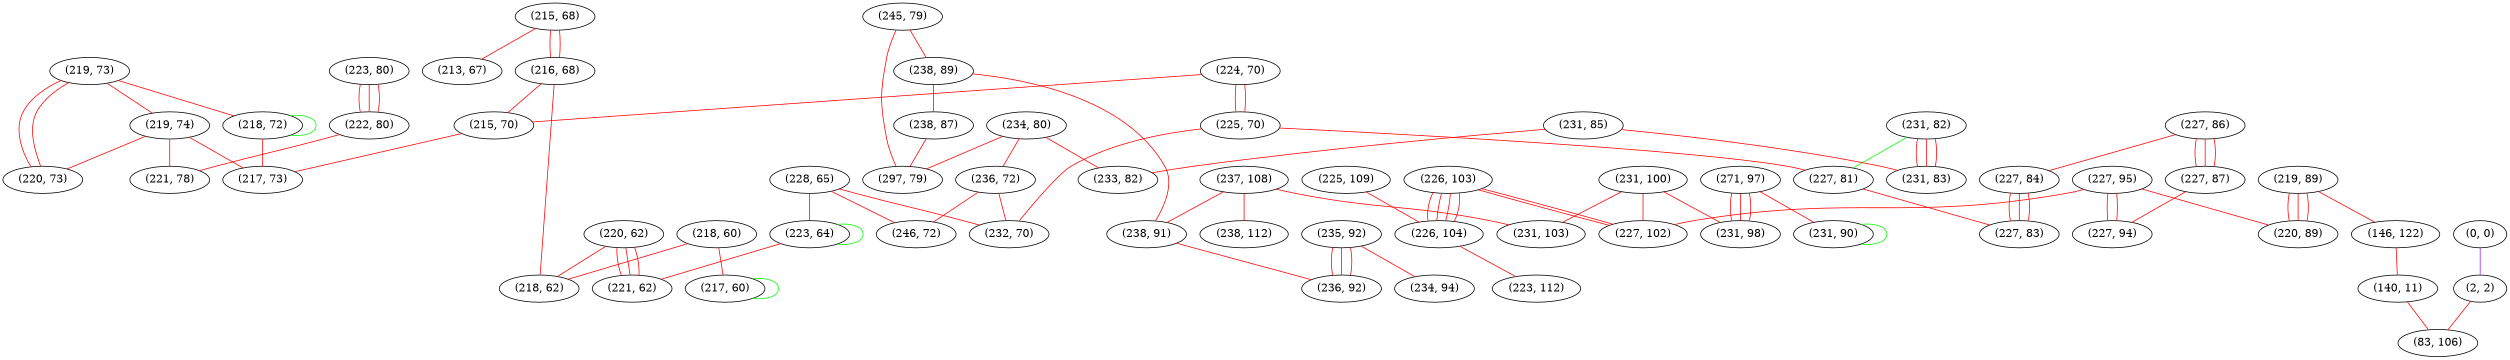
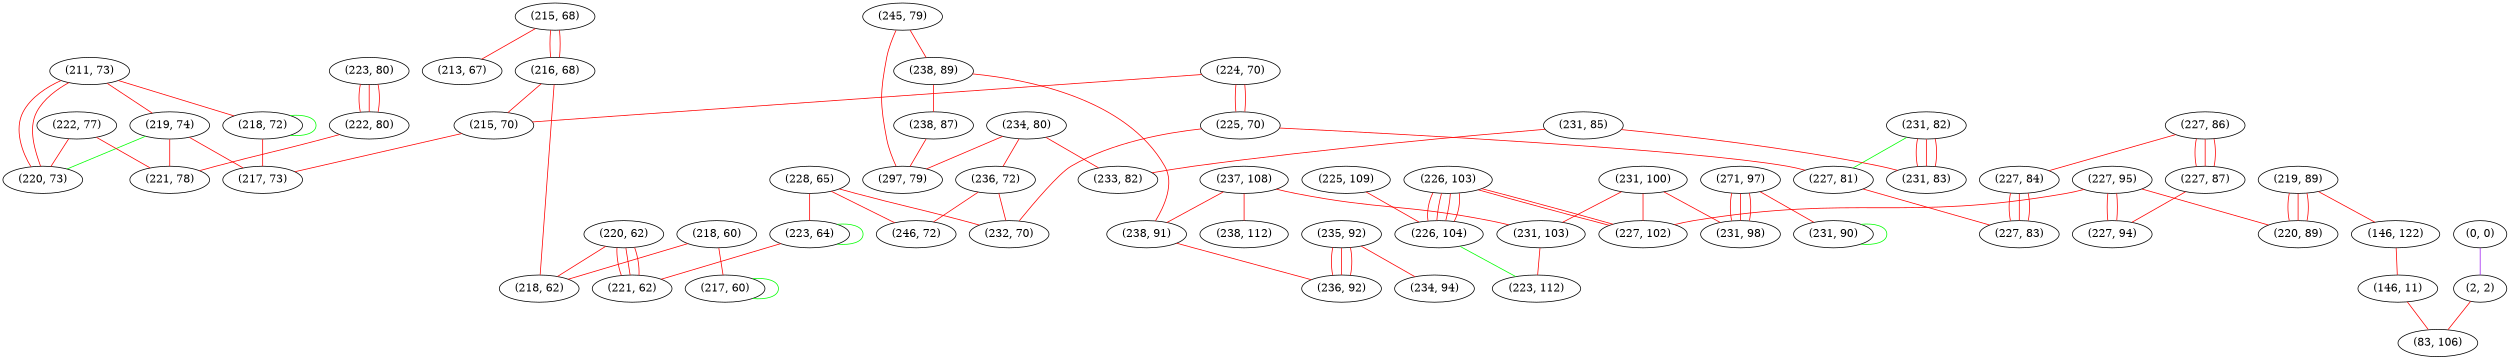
(90, 71) -> (90, 71)
none -> (77, 125)
(106, 153) -> (106, 153)
(1488, 261) -> (1488, 261)
none -> (1539, 261)
(2398, 289) -> (2398, 289)
